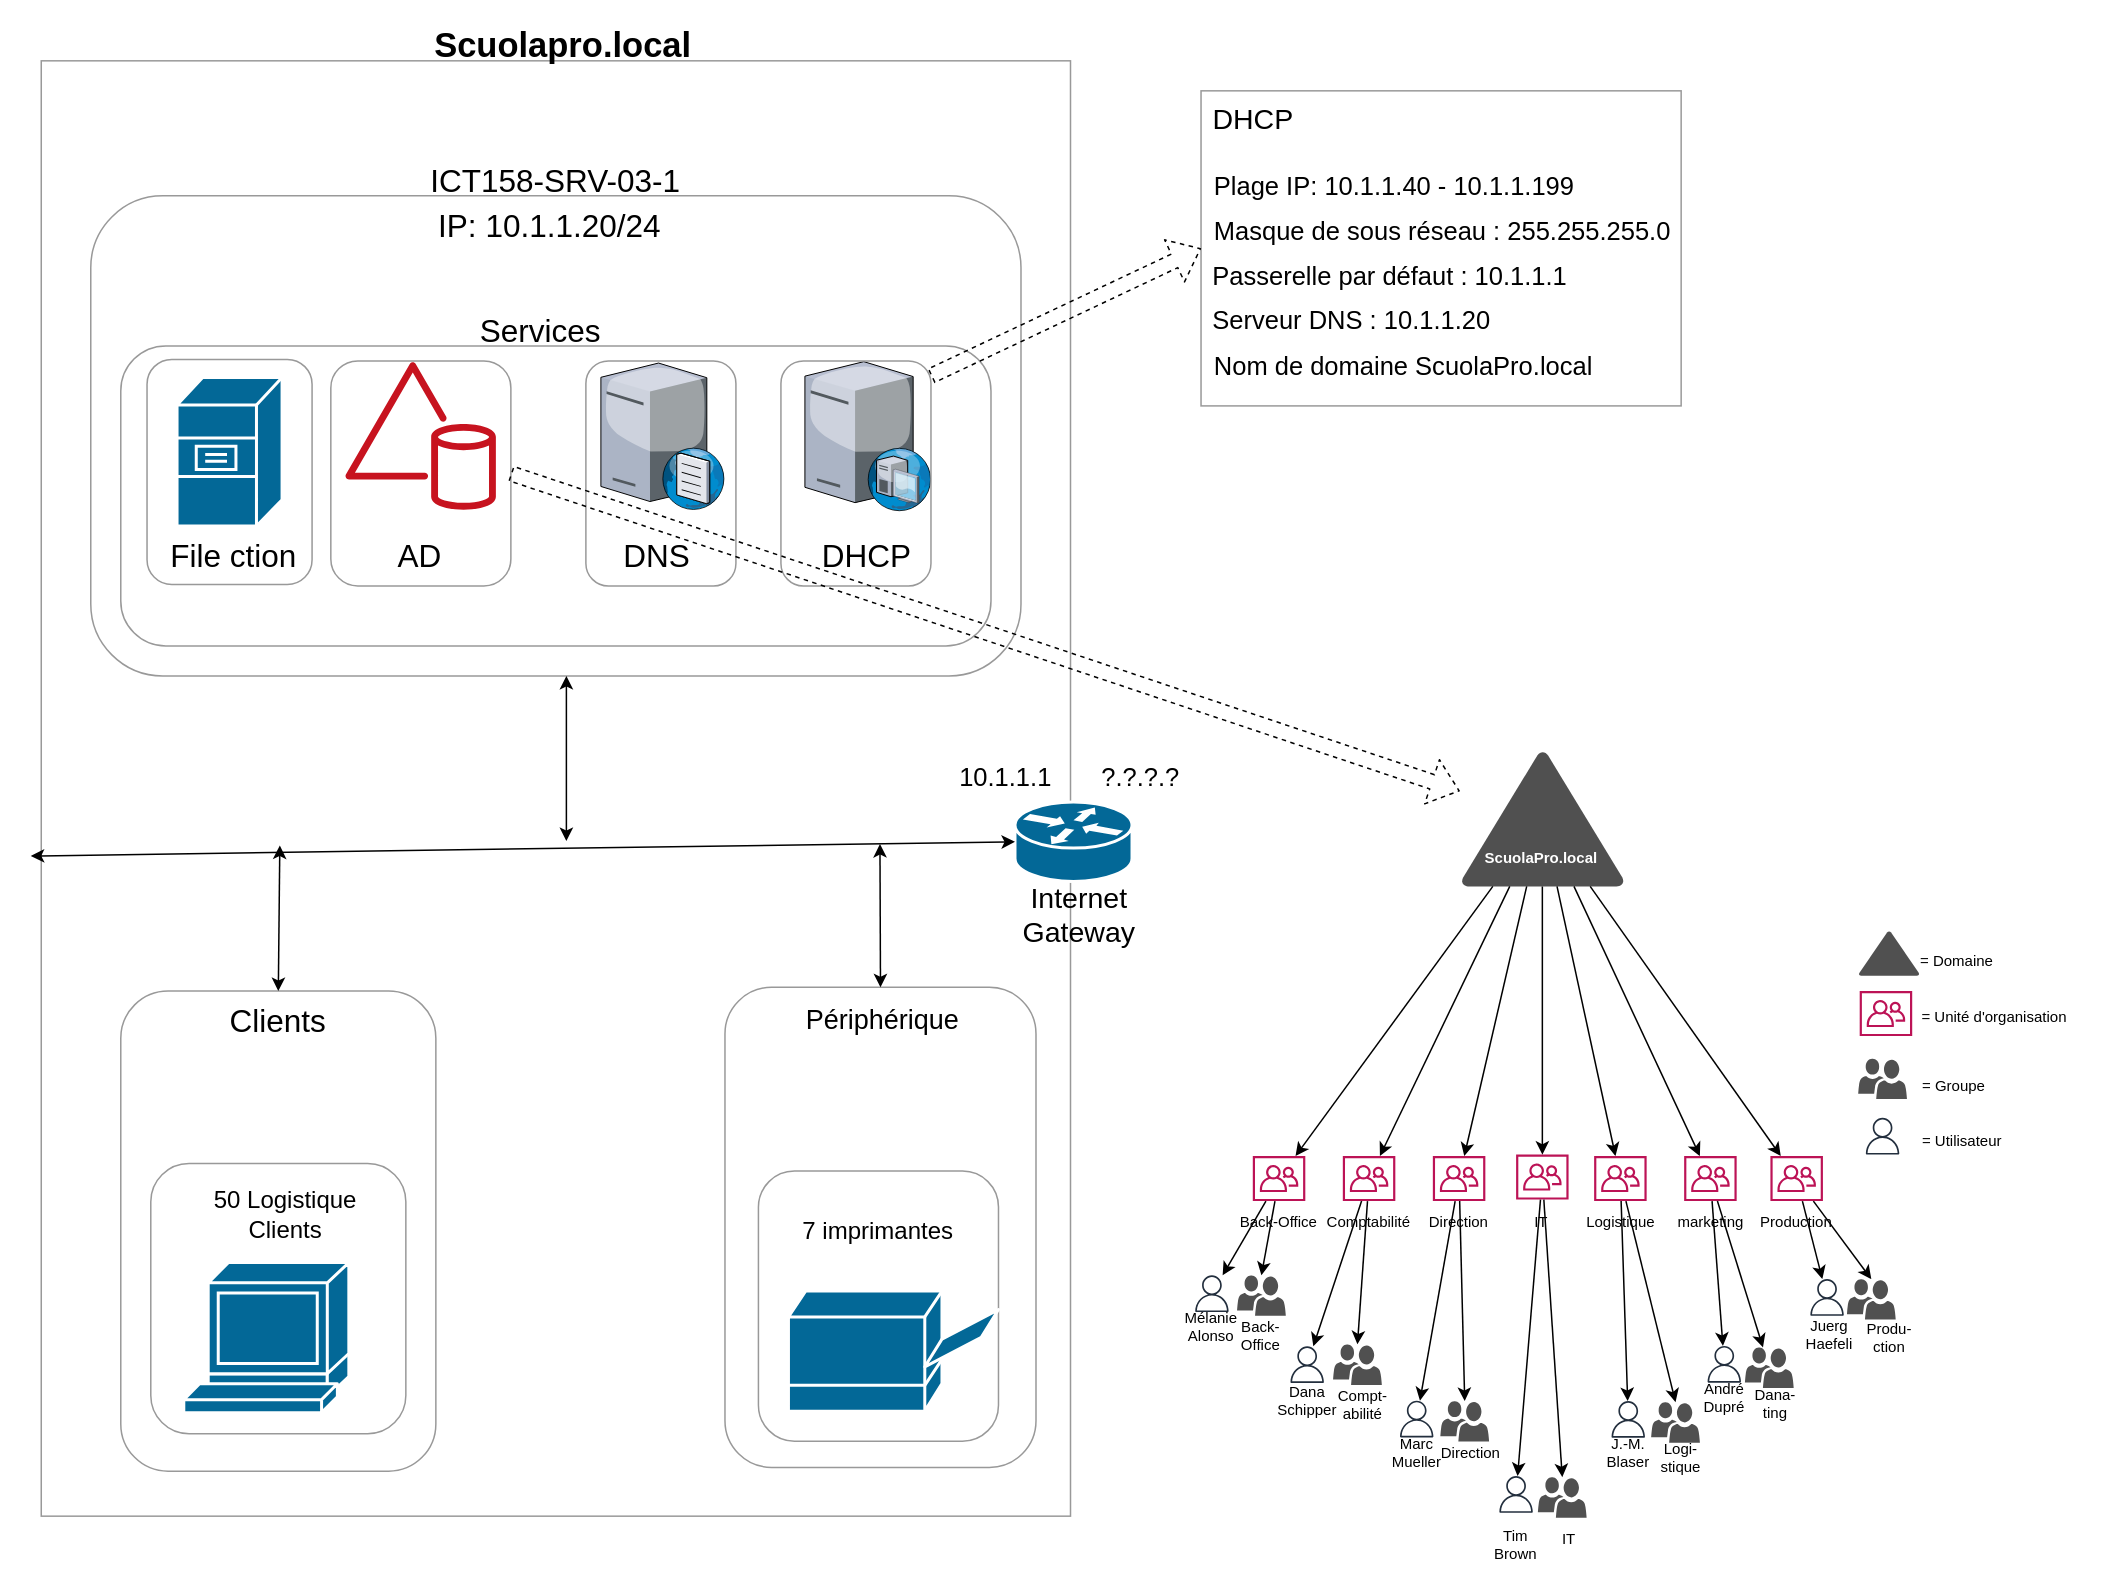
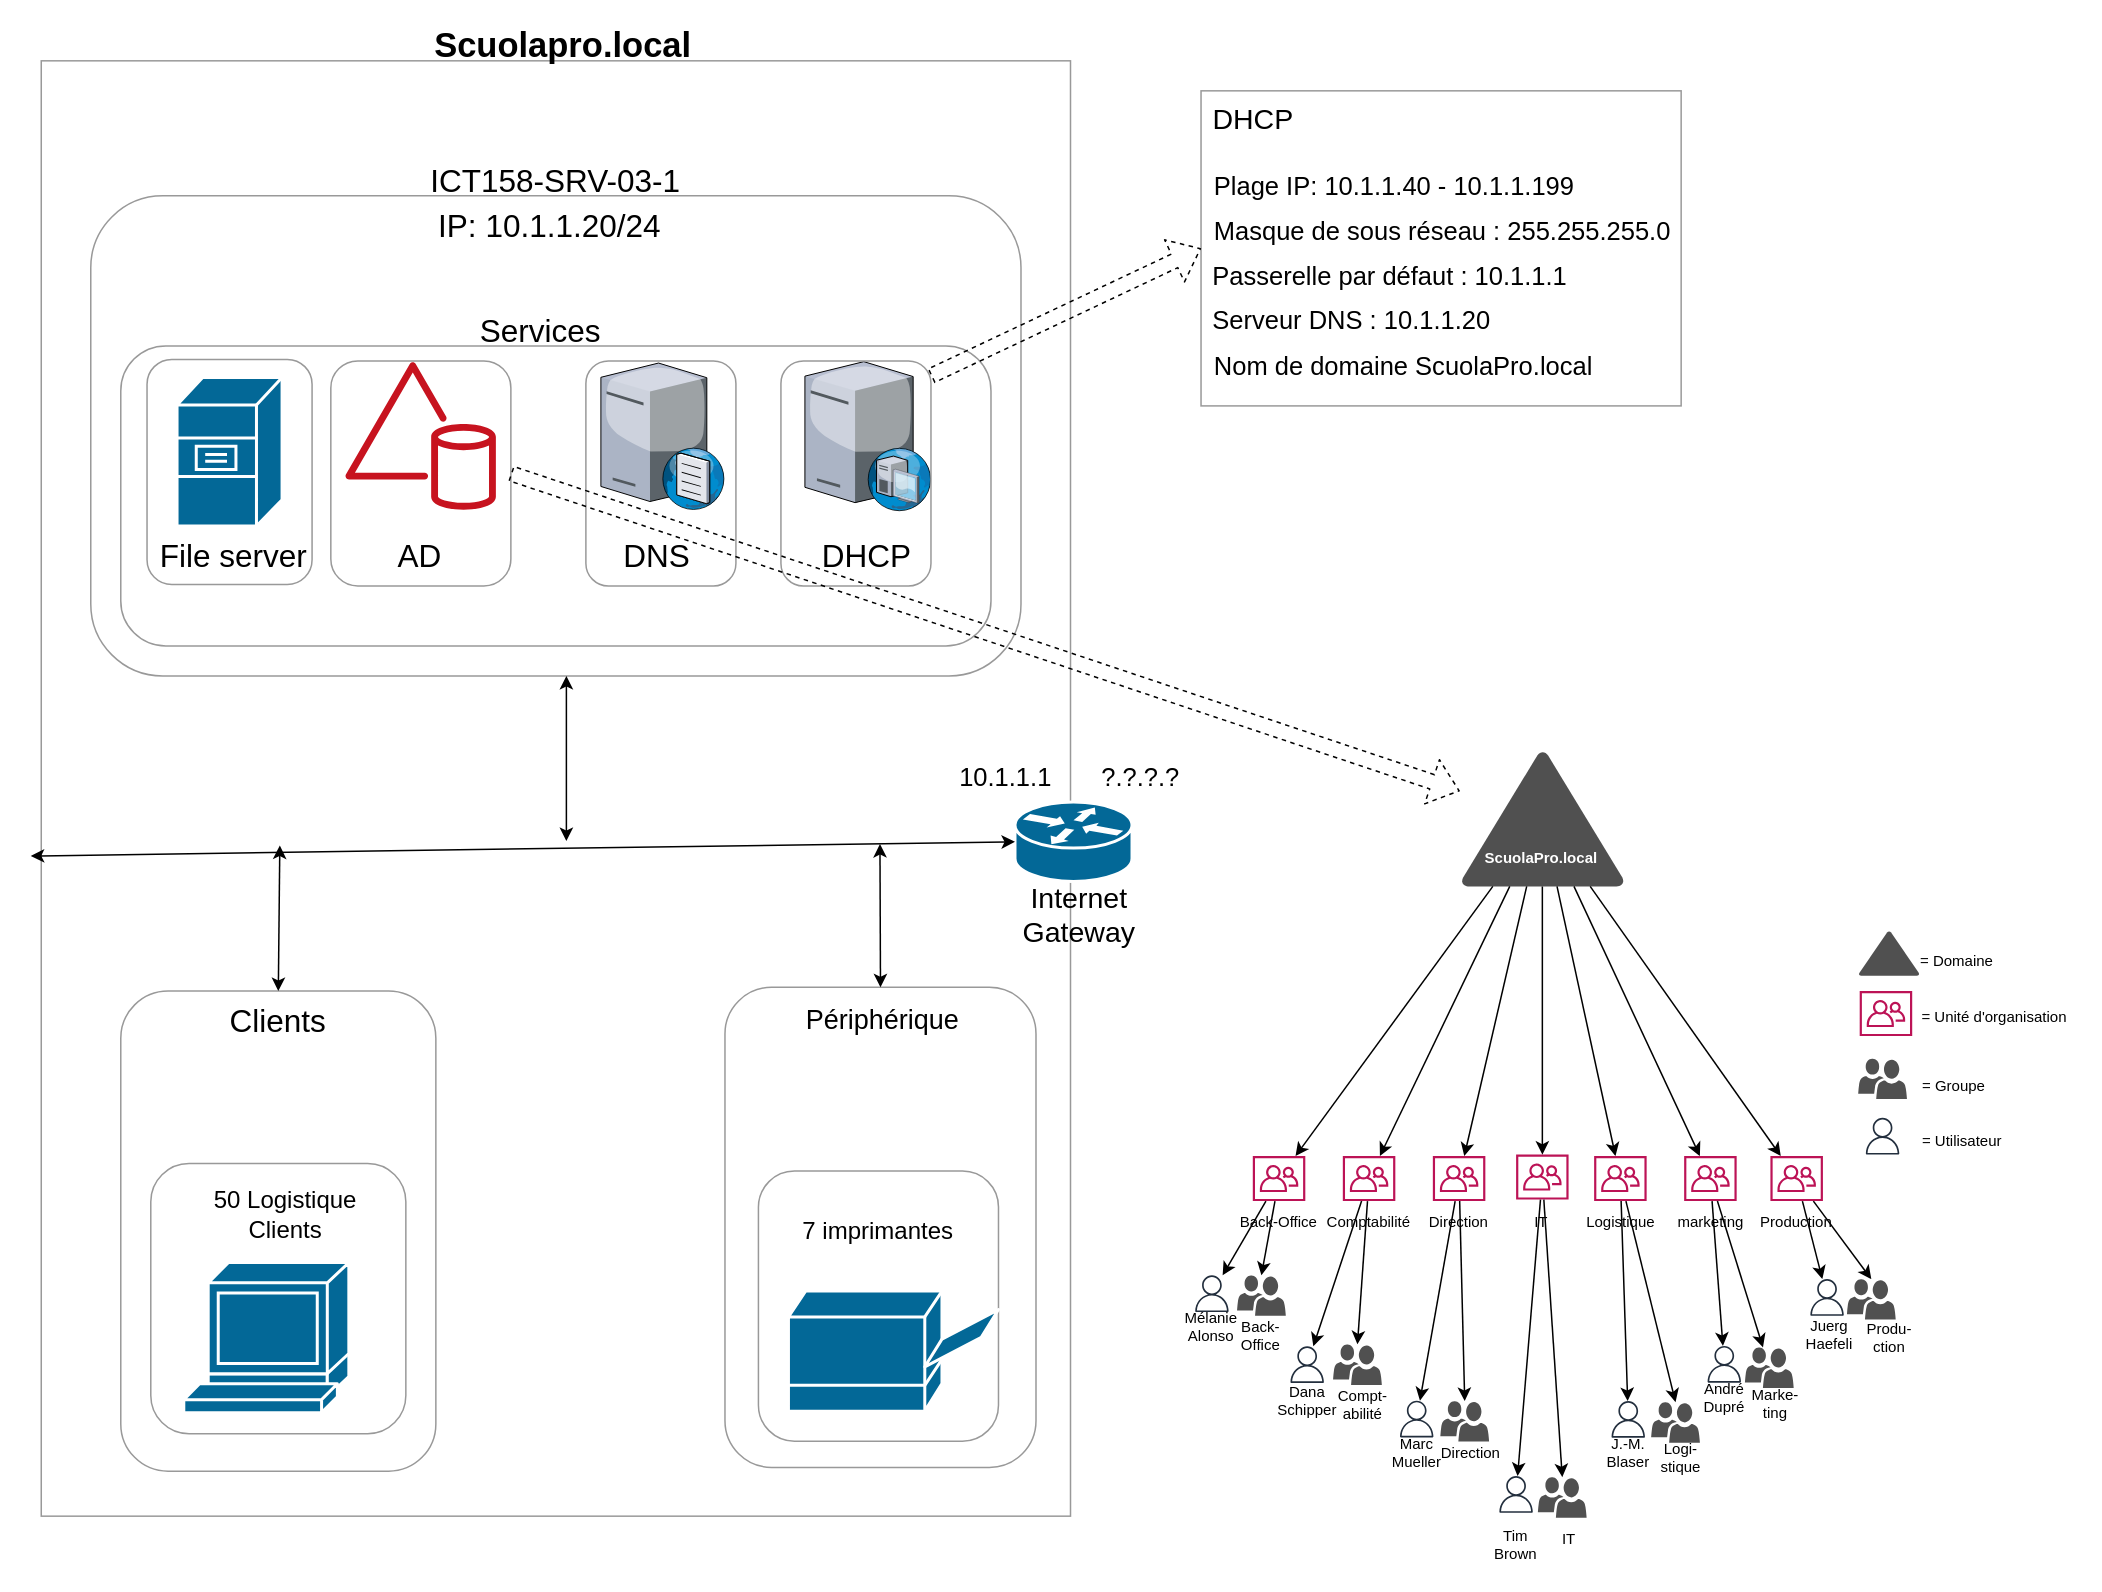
(234, 556) -> (234, 556)
(1775, 1403) -> (1775, 1403)
